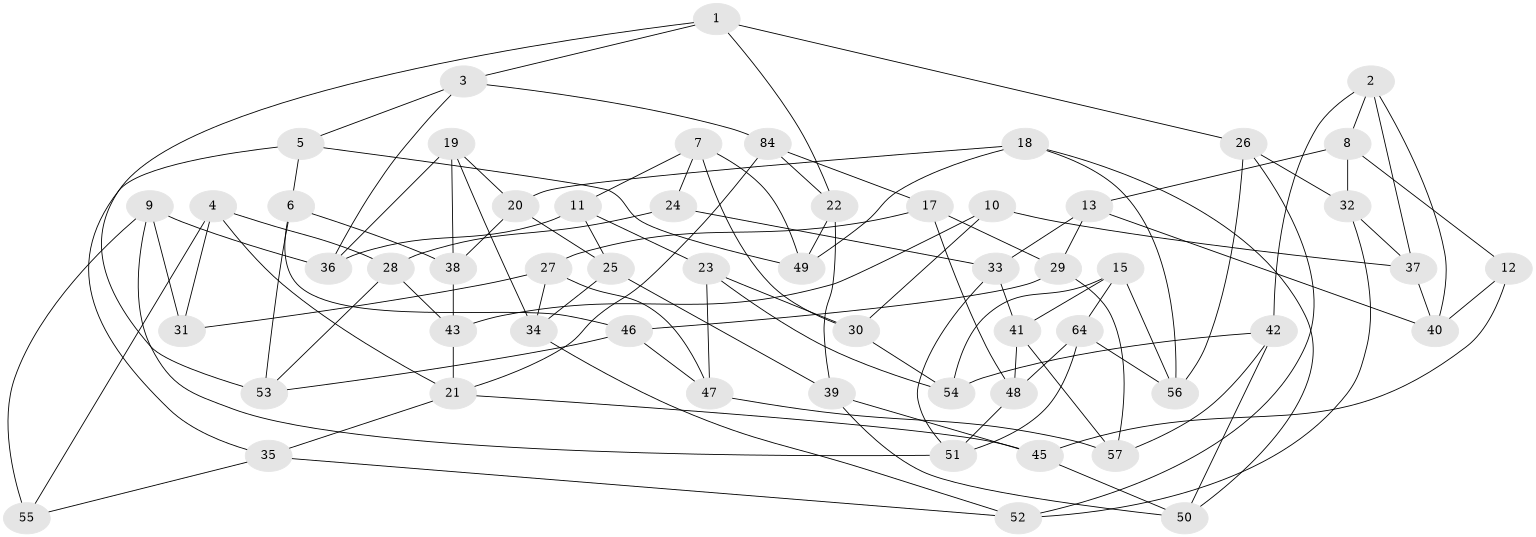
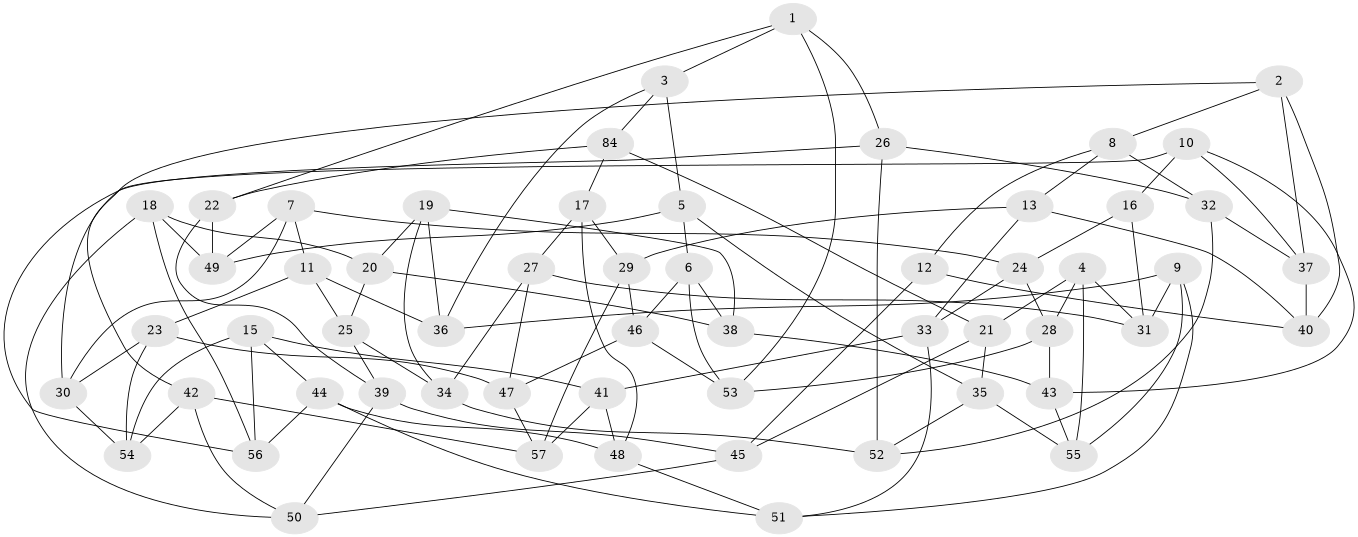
none -> (1130, 206)
(1080, 331) -> (320, 393)
(453, 360) -> (1062, 425)
